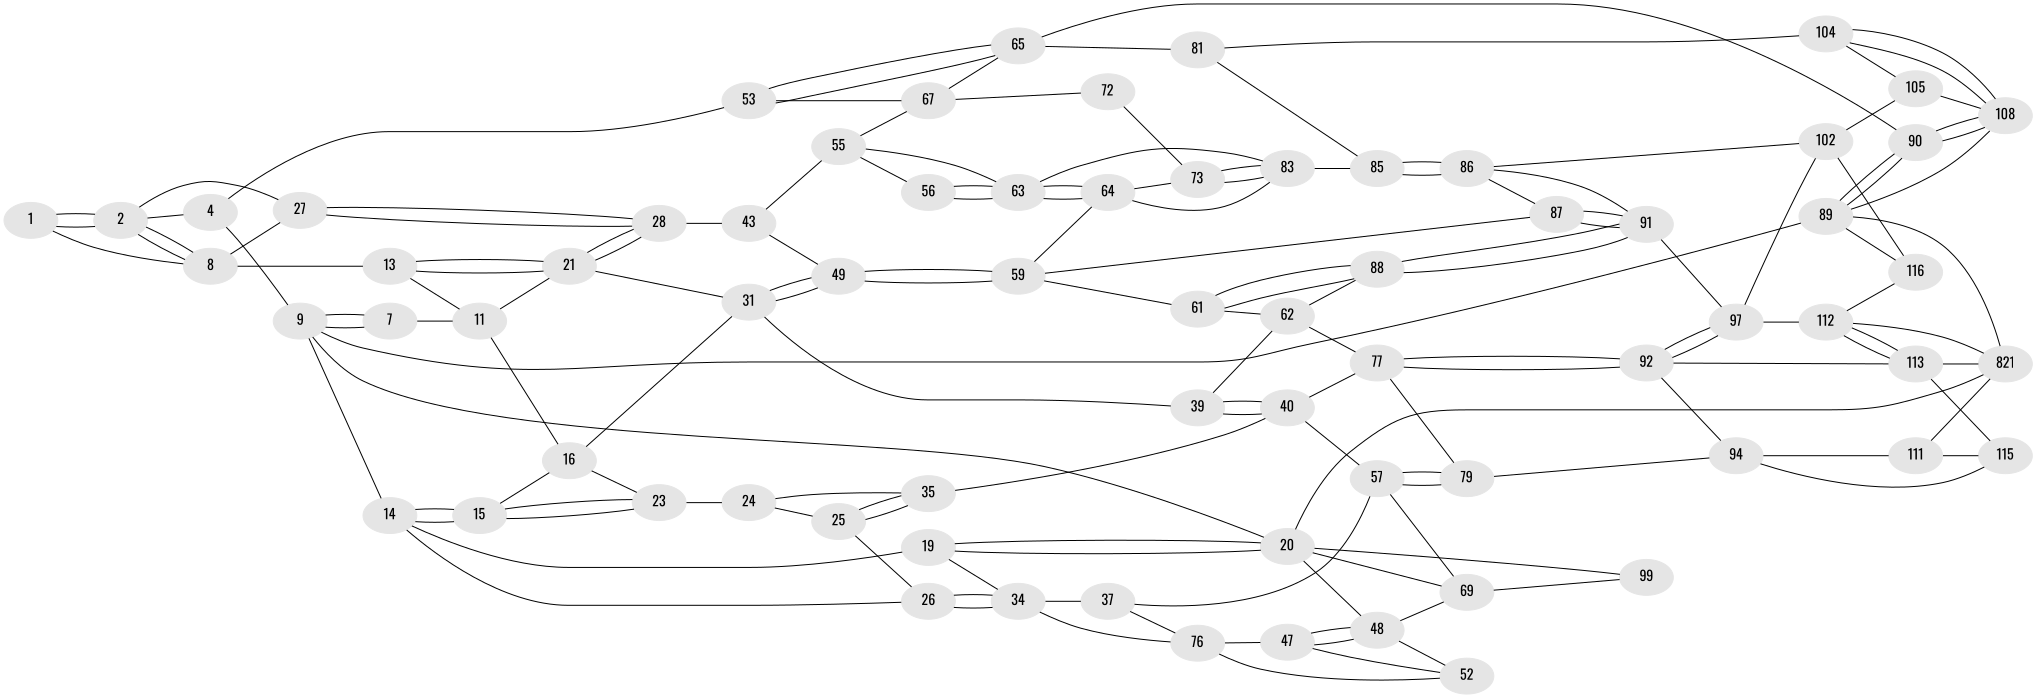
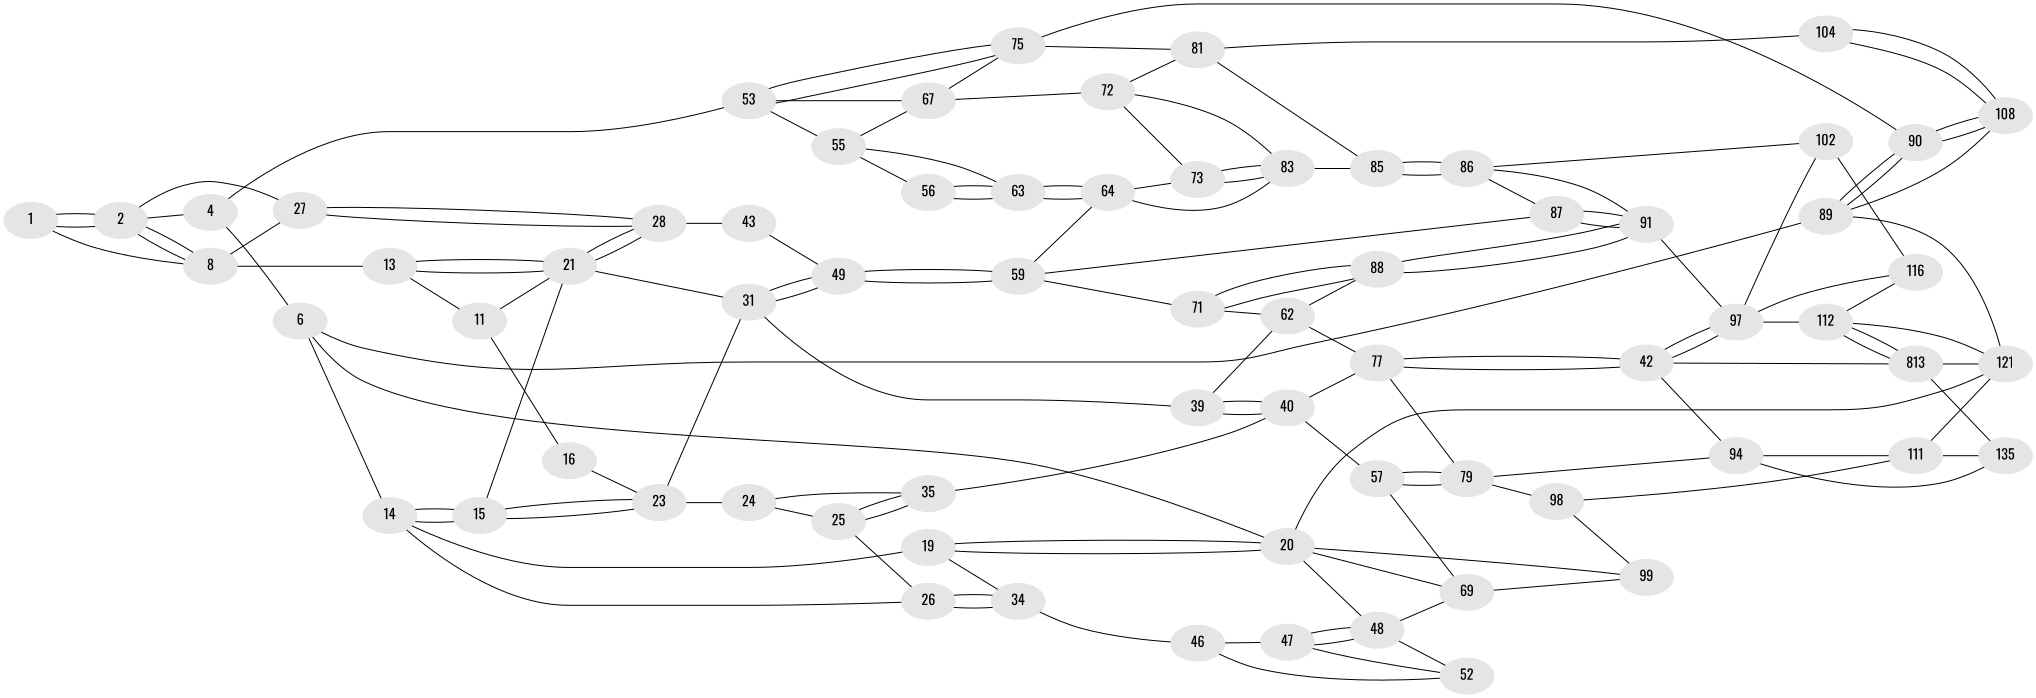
(1018, 46) -> (1018, 46)
none -> (1153, 71)
(1916, 89) -> none
(1150, 150) -> (1208, 113)
(794, 185) -> (794, 124)
(1871, 244) -> (1822, 289)
(1198, 309) -> (1198, 309)
(300, 321) -> (300, 321)
(390, 321) -> none
(1646, 363) -> (1646, 363)
(1916, 364) -> (1916, 364)
(2005, 364) -> (2005, 364)
(659, 382) -> (704, 402)
(2005, 456) -> (2005, 456)
(525, 488) -> (521, 402)
none -> (1557, 502)
(1108, 601) -> none
(1198, 643) -> (1198, 643)
